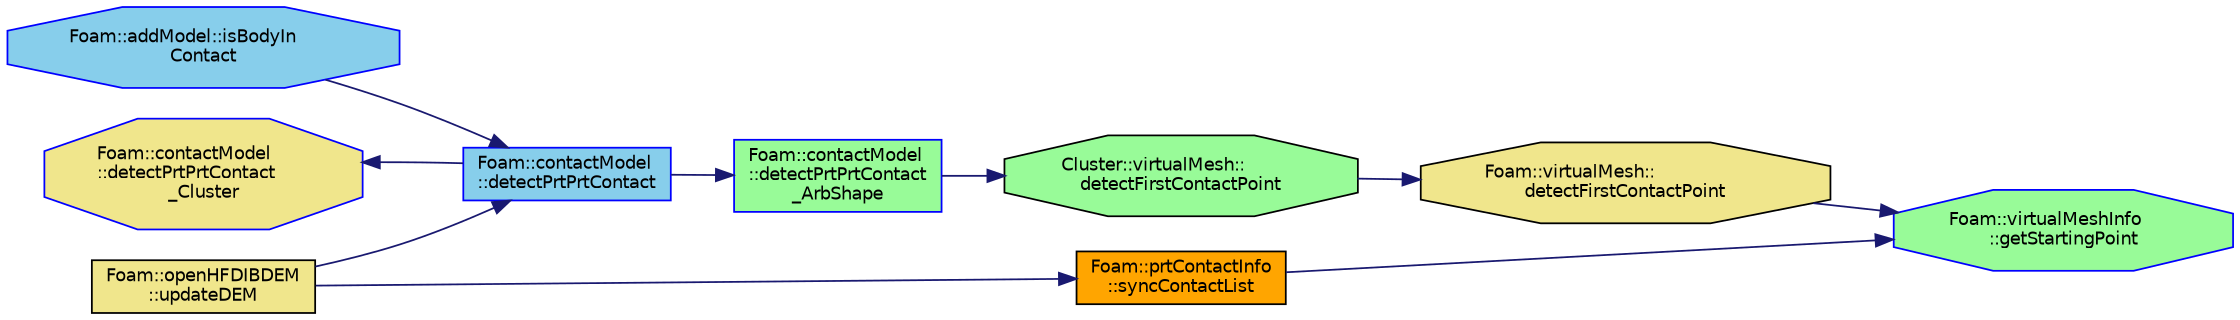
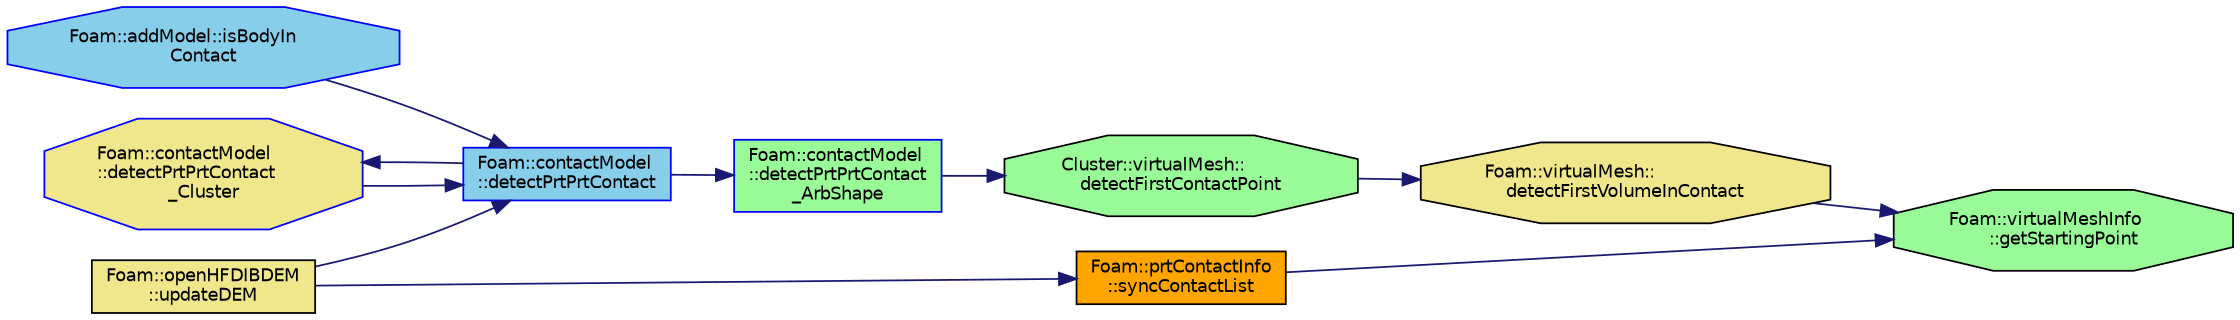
(1626, 183) -> (1626, 183)
none -> (404, 186)
(2063, 230) -> (2063, 230)
